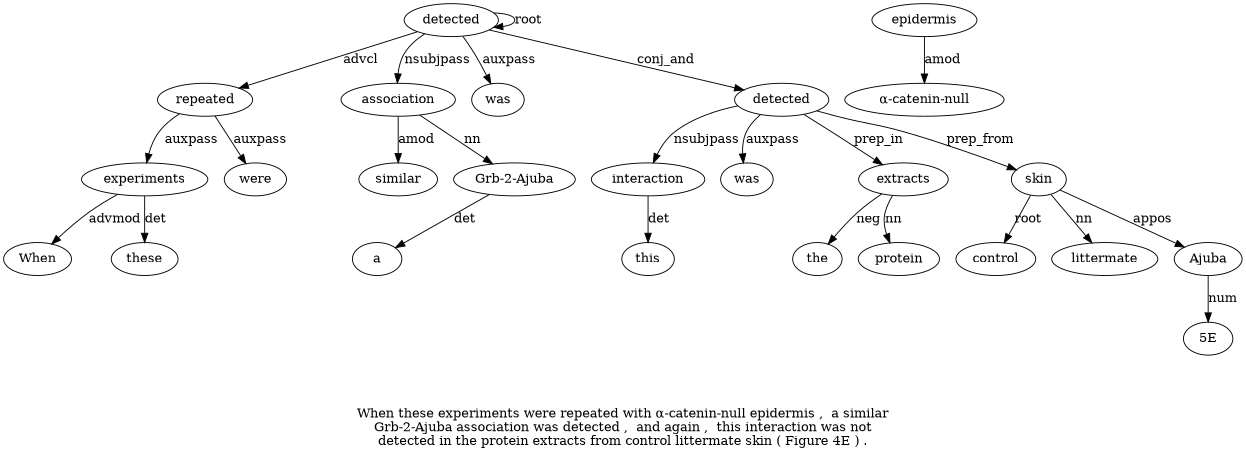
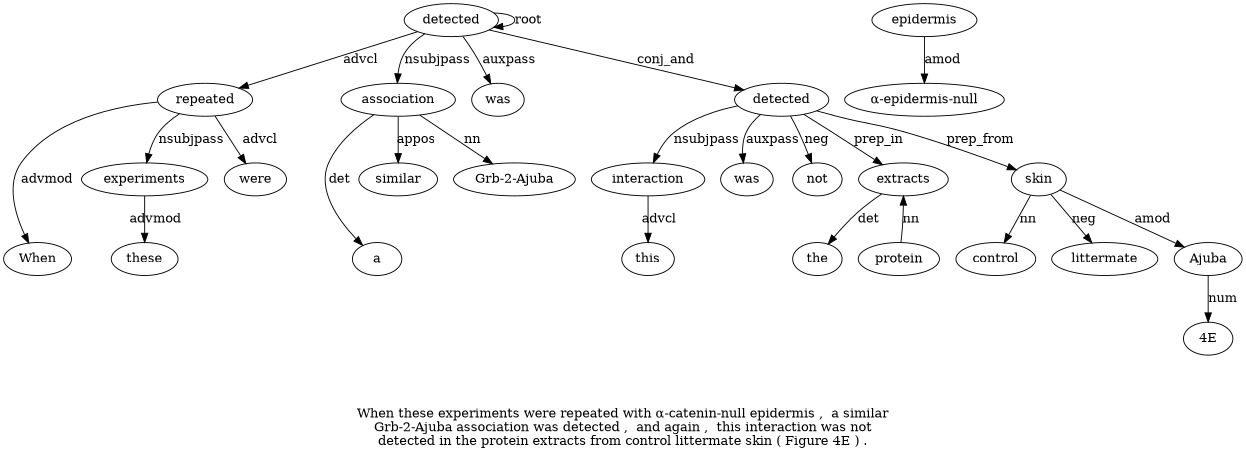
(924, 100) -> (924, 100)
(191, 140) -> (191, 140)
(260, 140) -> (260, 140)
(416, 140) -> (416, 140)
none -> (817, 179)
(87, 214) -> (49, 136)
(885, 214) -> (903, 224)
(156, 219) -> (156, 219)
(447, 219) -> (326, 172)
(659, 219) -> (659, 219)
(869, 219) -> (869, 219)
(1028, 219) -> (1028, 219)
(1084, 219) -> (1084, 219)
(1153, 219) -> (1153, 219)
(1208, 339) -> (1208, 339)
